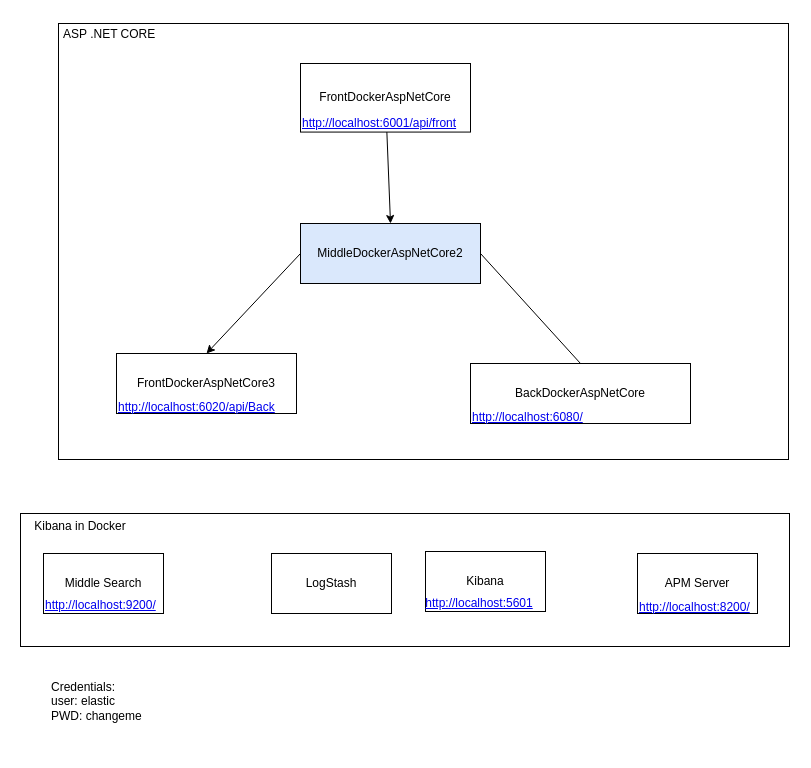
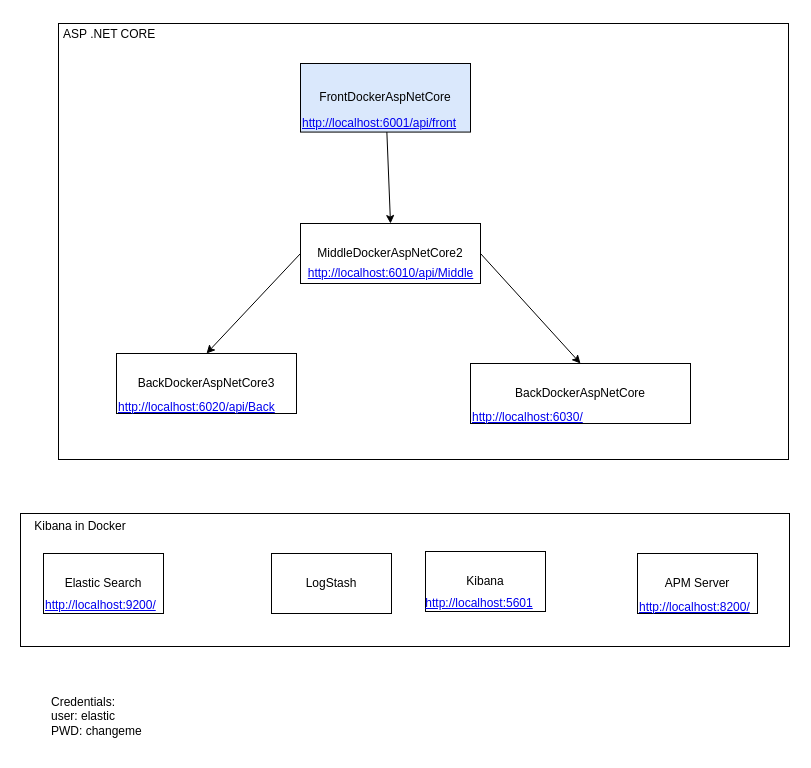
(386, 98) -> (386, 98)
(391, 254) -> (391, 254)
none -> (391, 274)
(577, 360) -> (575, 357)
(207, 384) -> (207, 384)
(540, 418) -> (540, 418)
(104, 584) -> (104, 584)
(110, 702) -> (110, 717)
